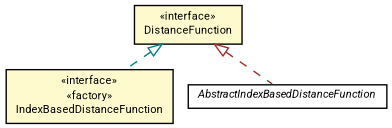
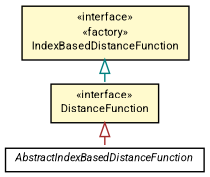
(138, 60) -> (105, 79)
